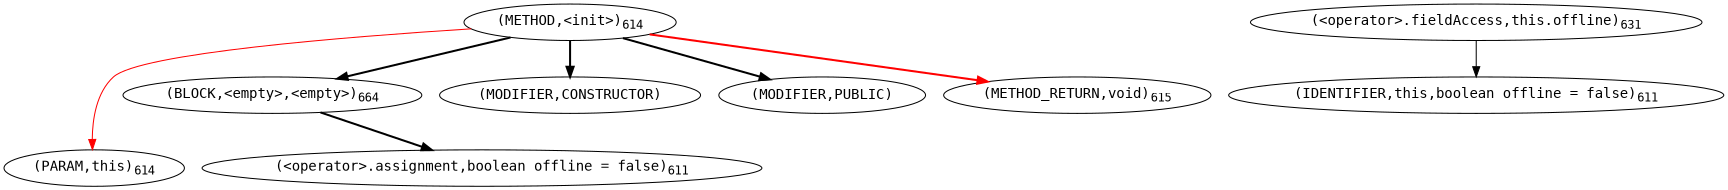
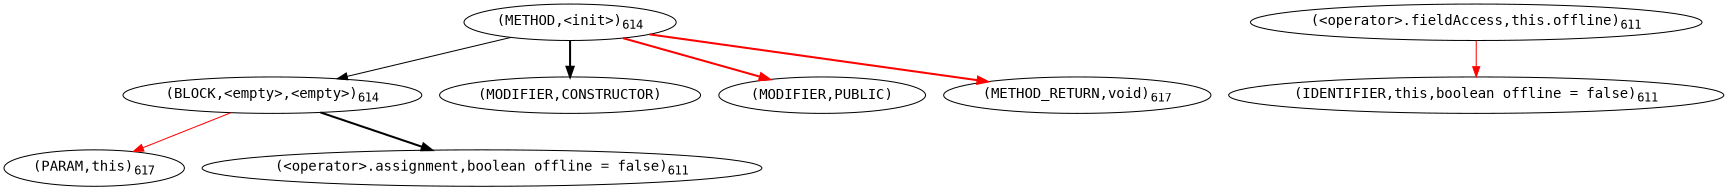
(1631, 21) -> (1631, 21)
(257, 47) -> (187, 130)
(1476, 54) -> (1476, 54)
(429, 57) -> (429, 57)
(691, 57) -> (691, 57)
(369, 94) -> (369, 94)
(1161, 94) -> (1161, 94)
(145, 167) -> (145, 167)
